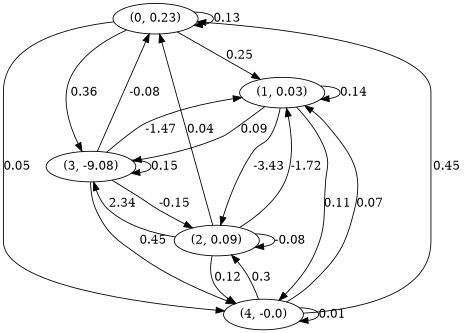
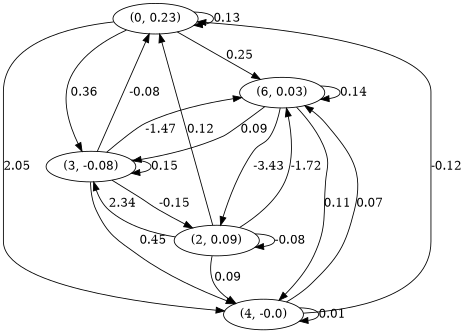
(282, 93) -> (282, 93)
(201, 130) -> (201, 130)
(17, 167) -> (17, 167)
(91, 167) -> (91, 167)
(447, 167) -> (447, 167)
(228, 278) -> (228, 278)
(250, 279) -> none
